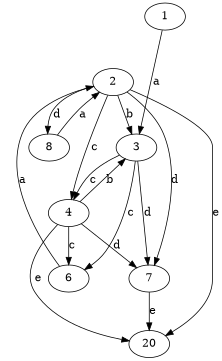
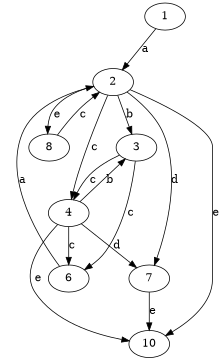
(152, 78) -> (141, 46)
(57, 115) -> (57, 115)
(83, 115) -> (83, 115)
(142, 209) -> none
(149, 344) -> (149, 344)
